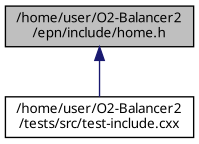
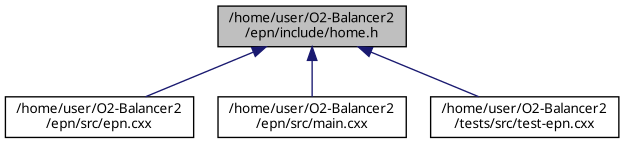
none -> (100, 117)
(100, 117) -> (525, 117)
none -> (312, 117)
